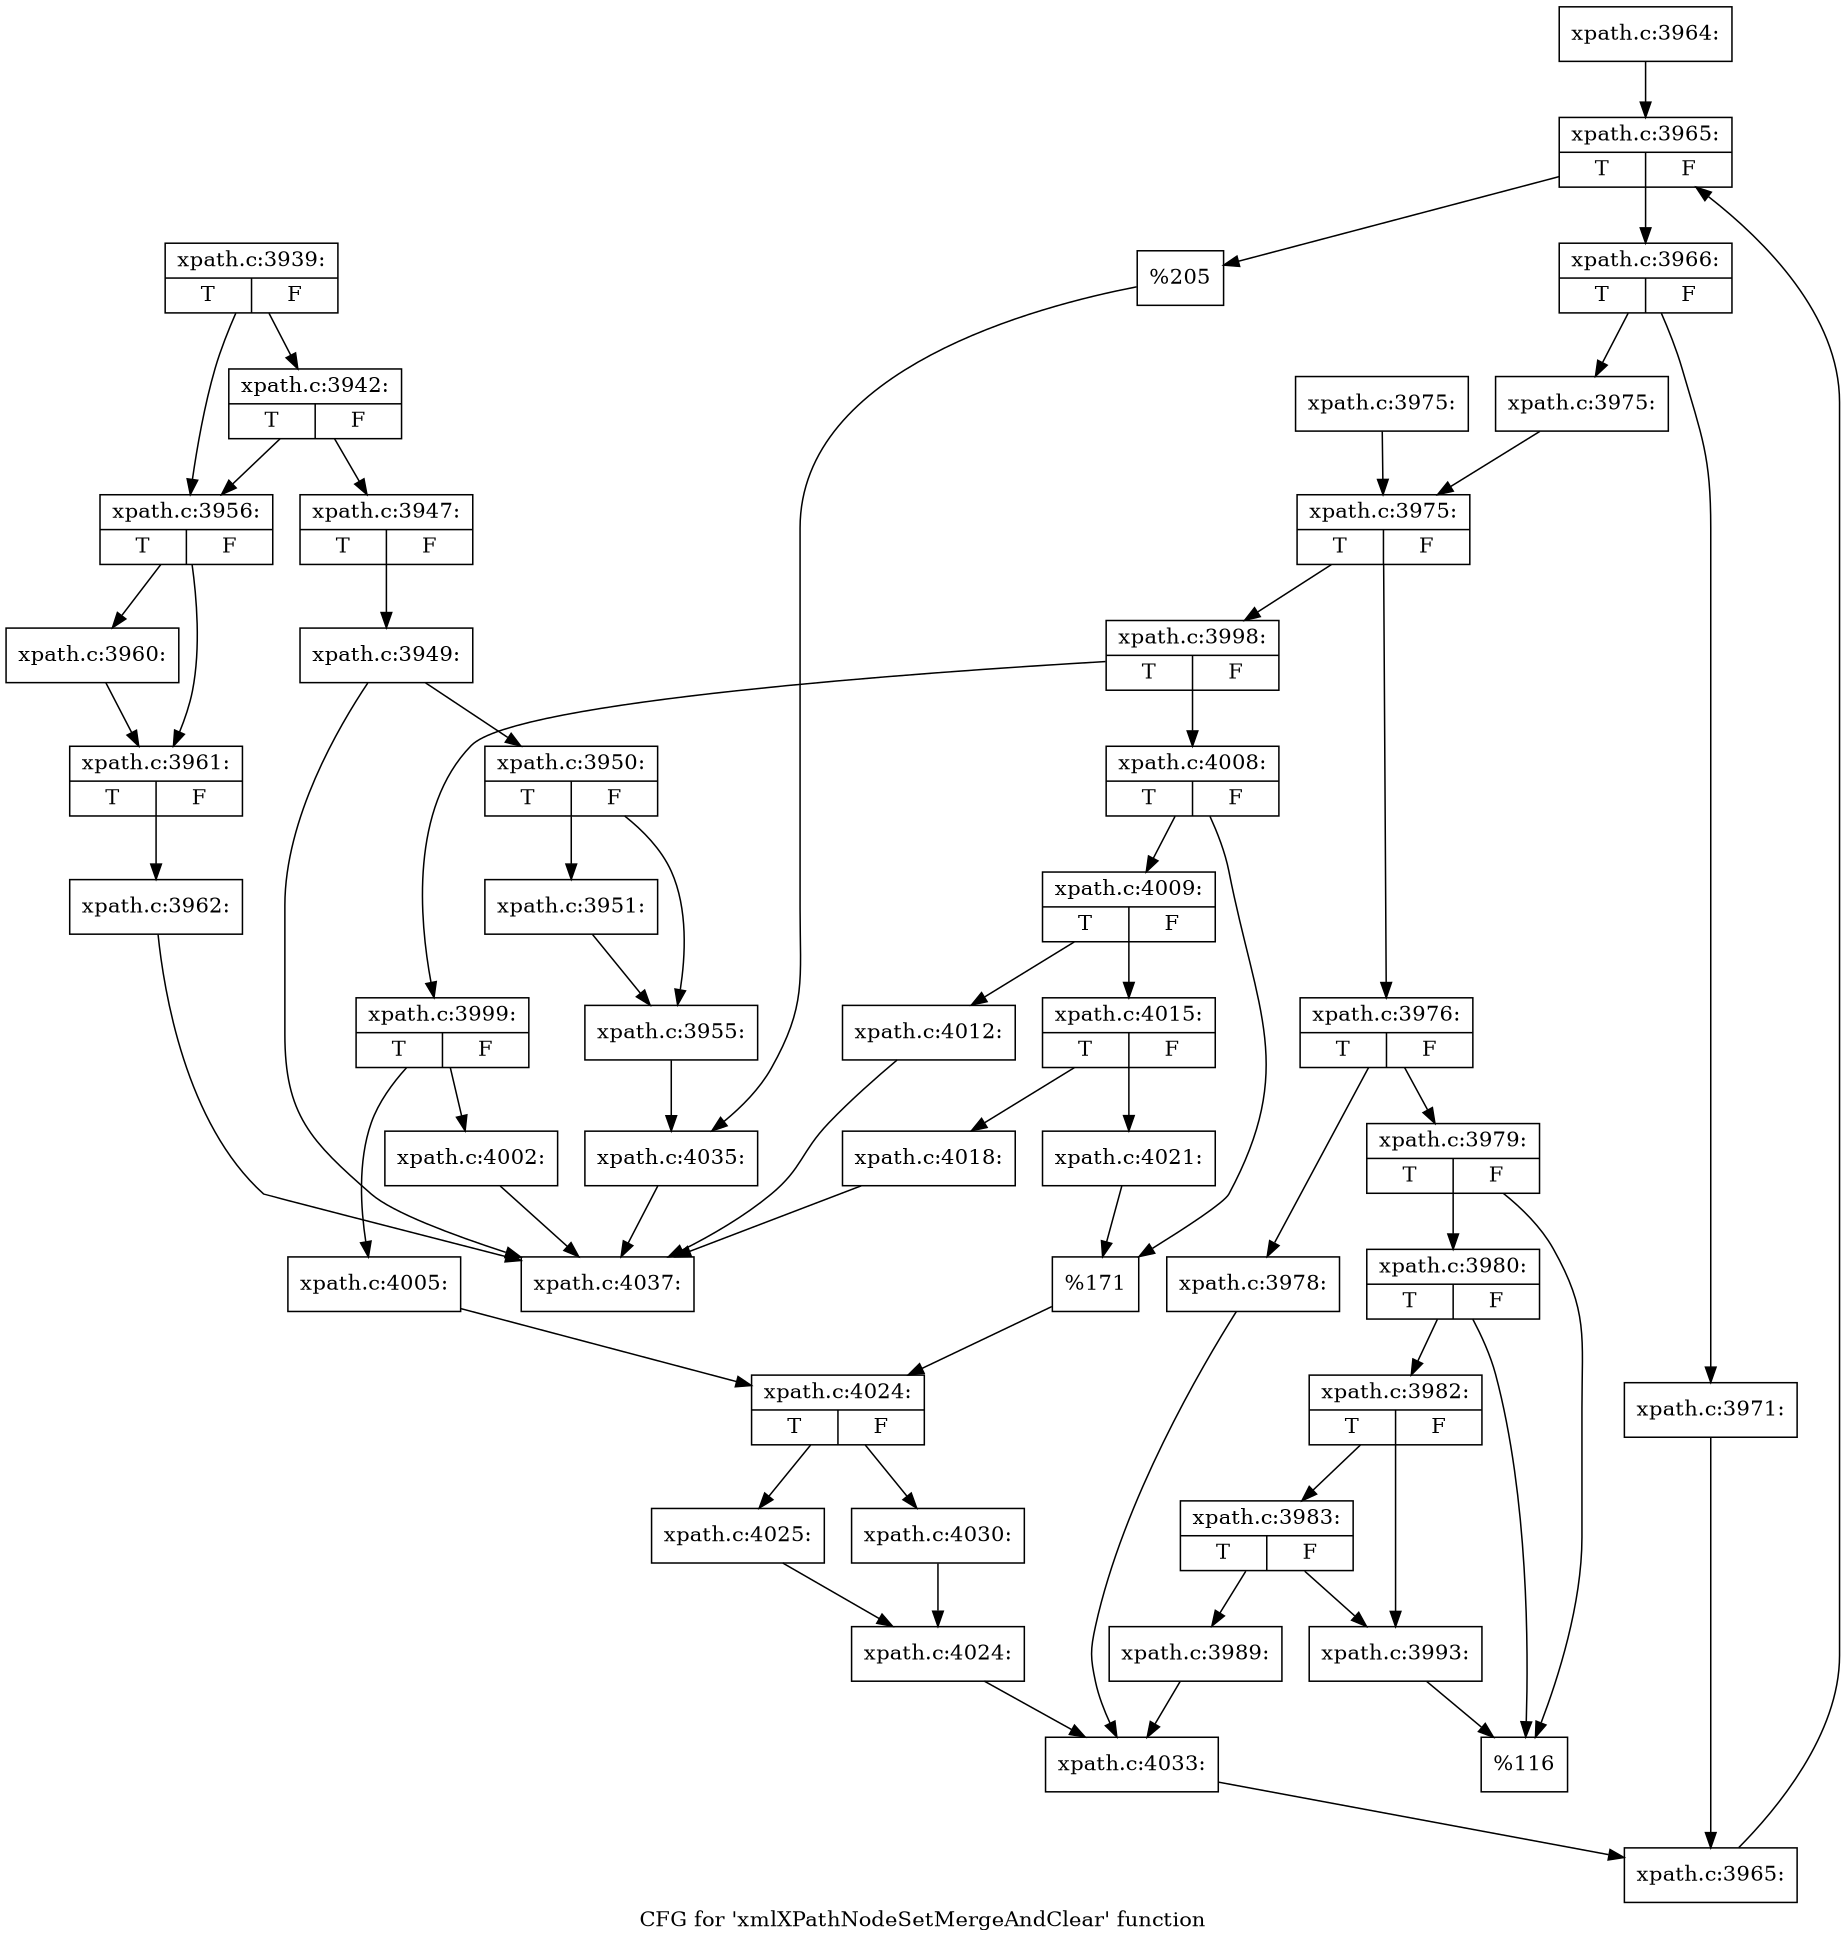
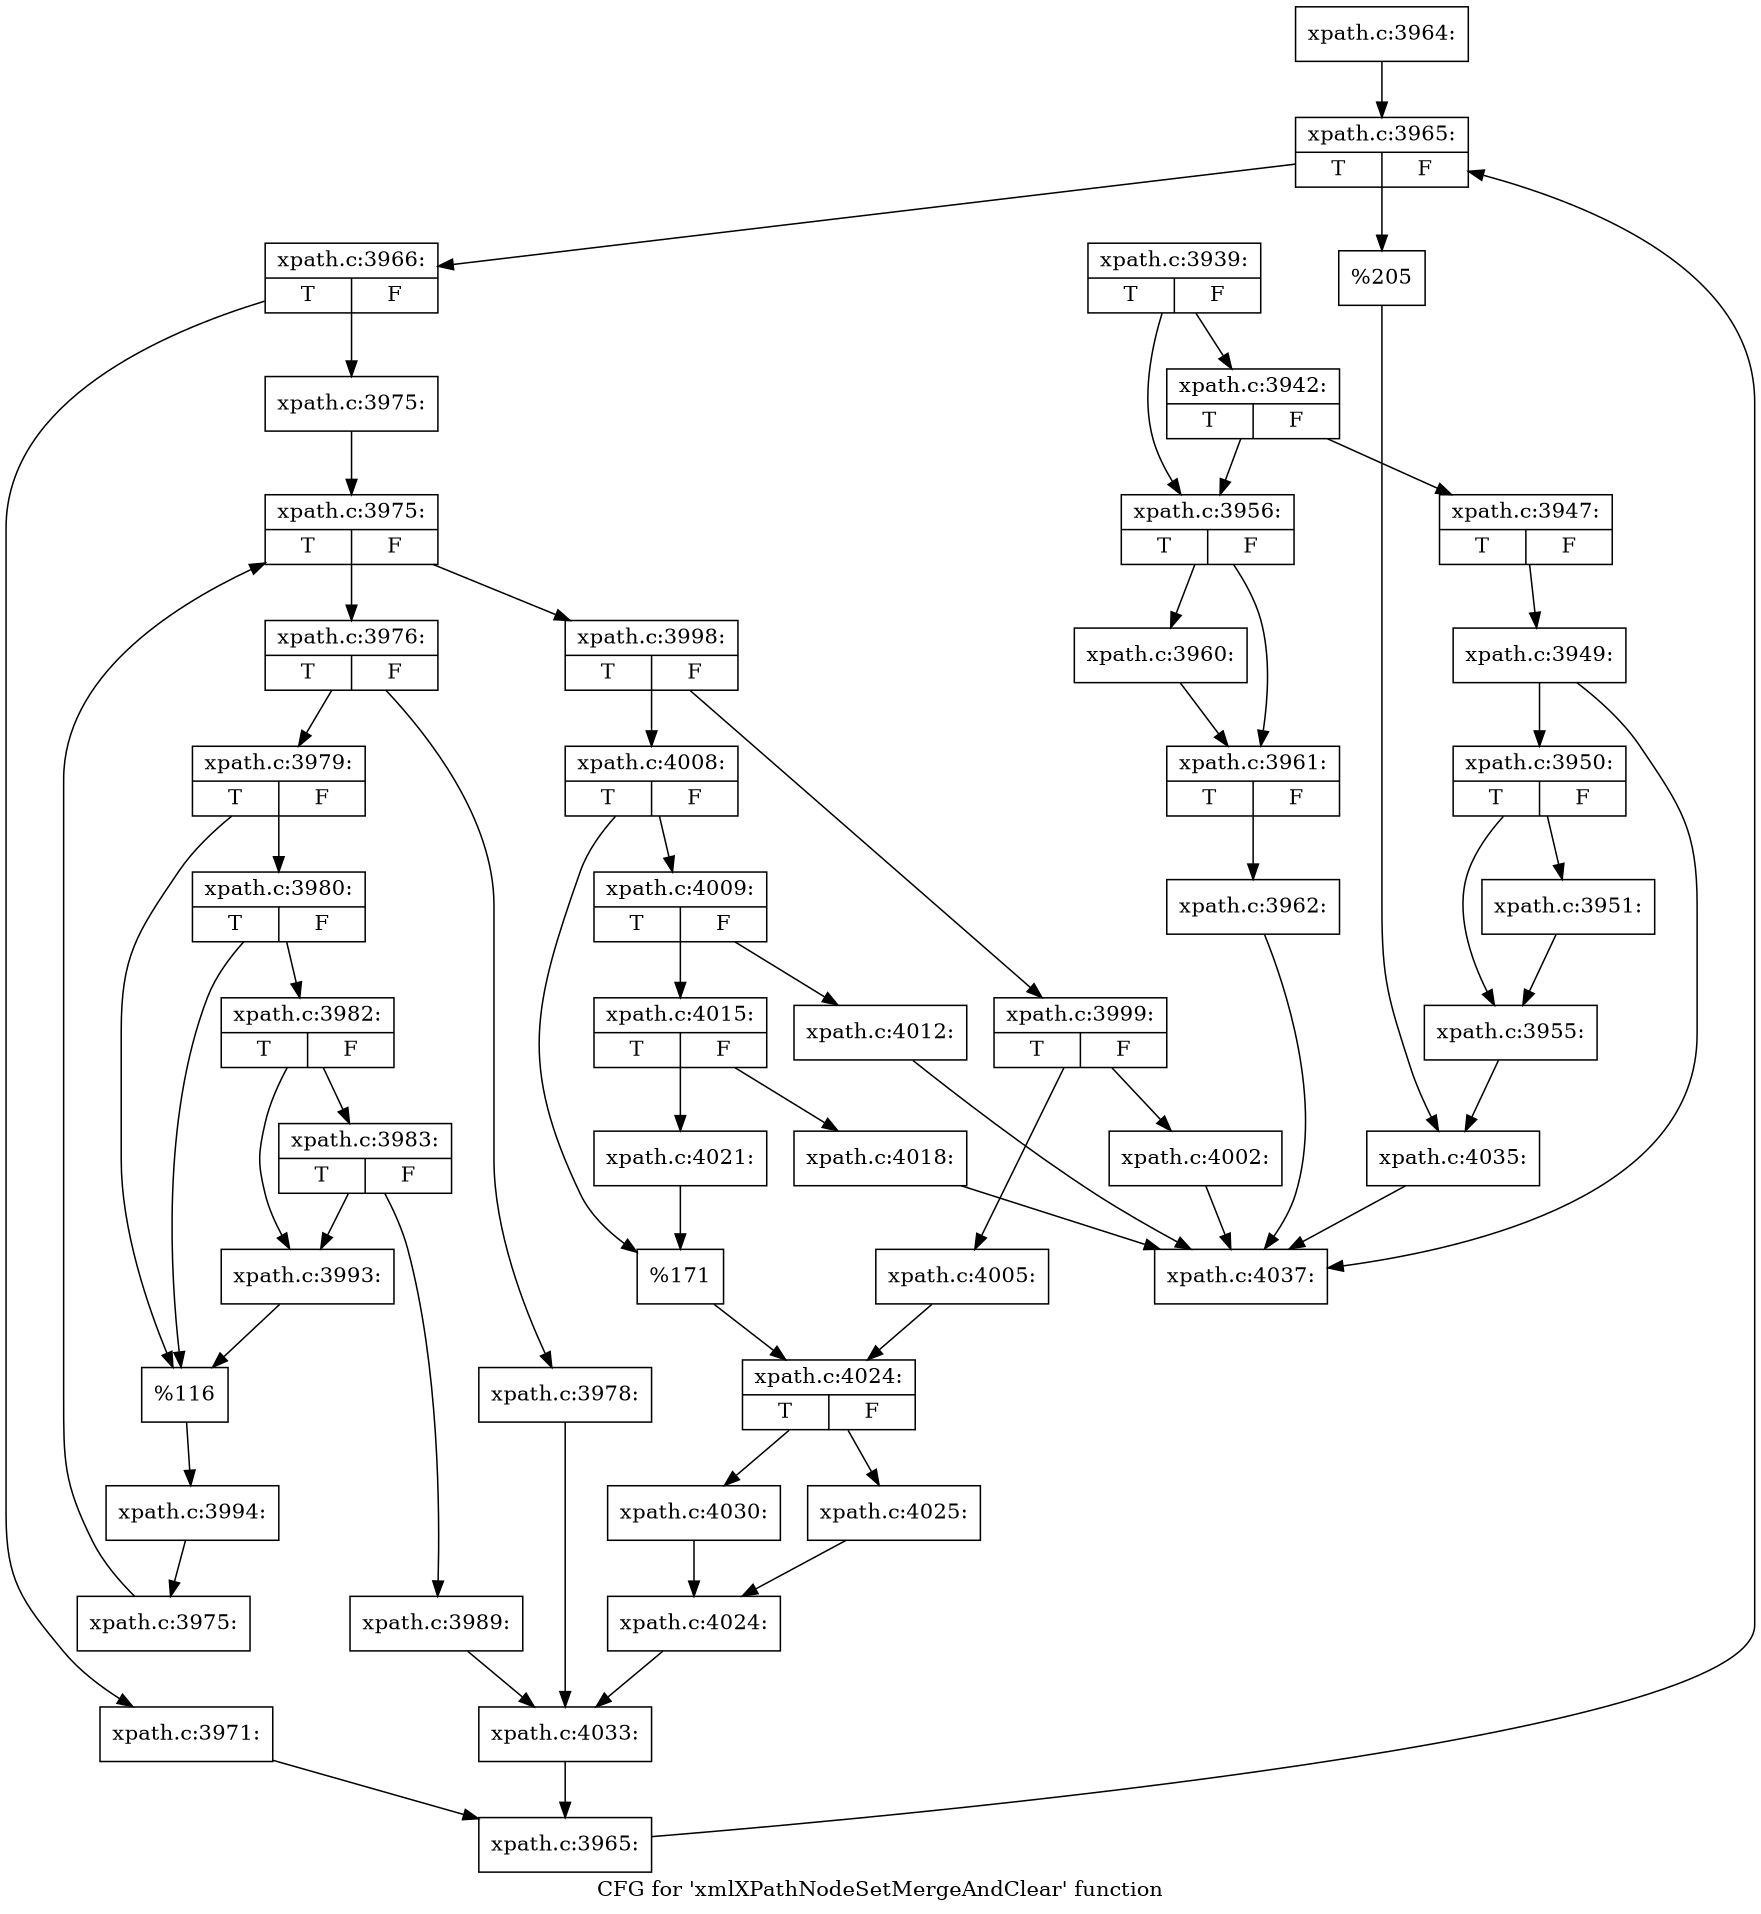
none -> (192, 1513)
